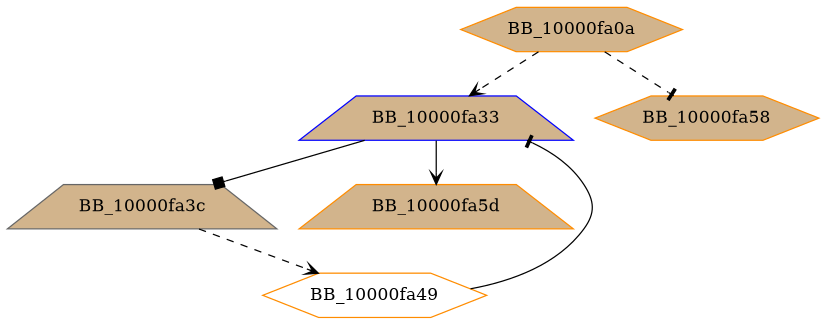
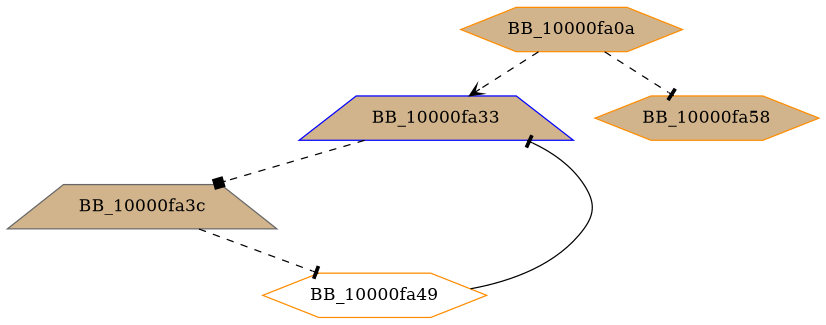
(295, 161) -> (295, 161)
(436, 207) -> none
(256, 250) -> (256, 250)
